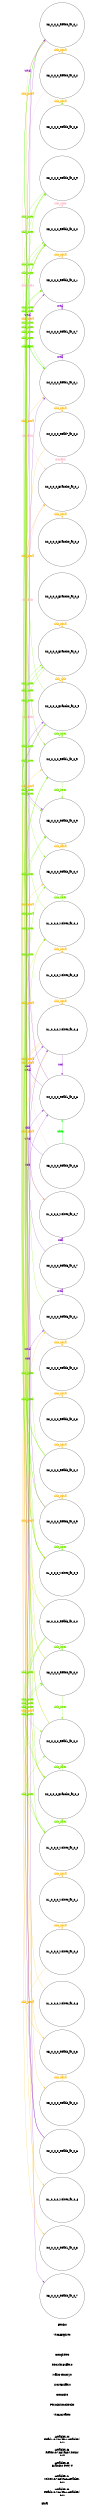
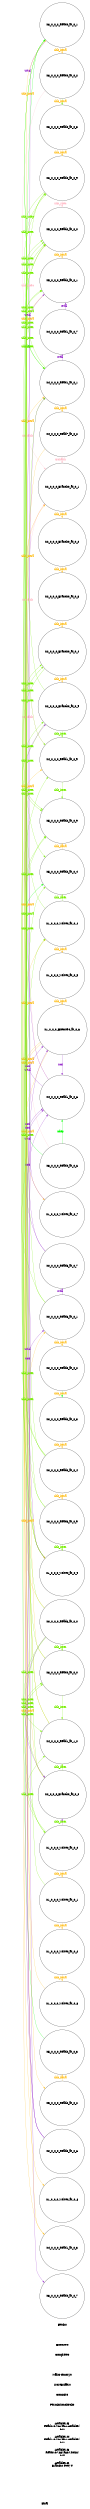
none -> (62, 152)
(28, 217) -> (28, 217)
(62, 305) -> (66, 307)
(28, 312) -> (28, 312)
none -> (62, 569)
(25, 599) -> (25, 599)
(60, 679) -> (60, 679)
(23, 767) -> (23, 767)
none -> (26, 852)
(62, 1030) -> (62, 1030)
(26, 1039) -> (26, 1062)
(26, 1114) -> (26, 1114)
(28, 1128) -> (28, 1128)
(26, 1141) -> (26, 1141)
(23, 1142) -> none
(62, 1241) -> (27, 1180)
(62, 1393) -> (62, 1393)
(23, 1461) -> (23, 1461)
(27, 1706) -> (27, 1706)
(62, 1742) -> (62, 1742)
(62, 1823) -> (62, 1823)
(27, 2000) -> (62, 1977)
(62, 2335) -> none
none -> (62, 2345)
(62, 2365) -> none
(62, 2415) -> none
none -> (62, 2427)
(62, 2479) -> none
(62, 2493) -> none
